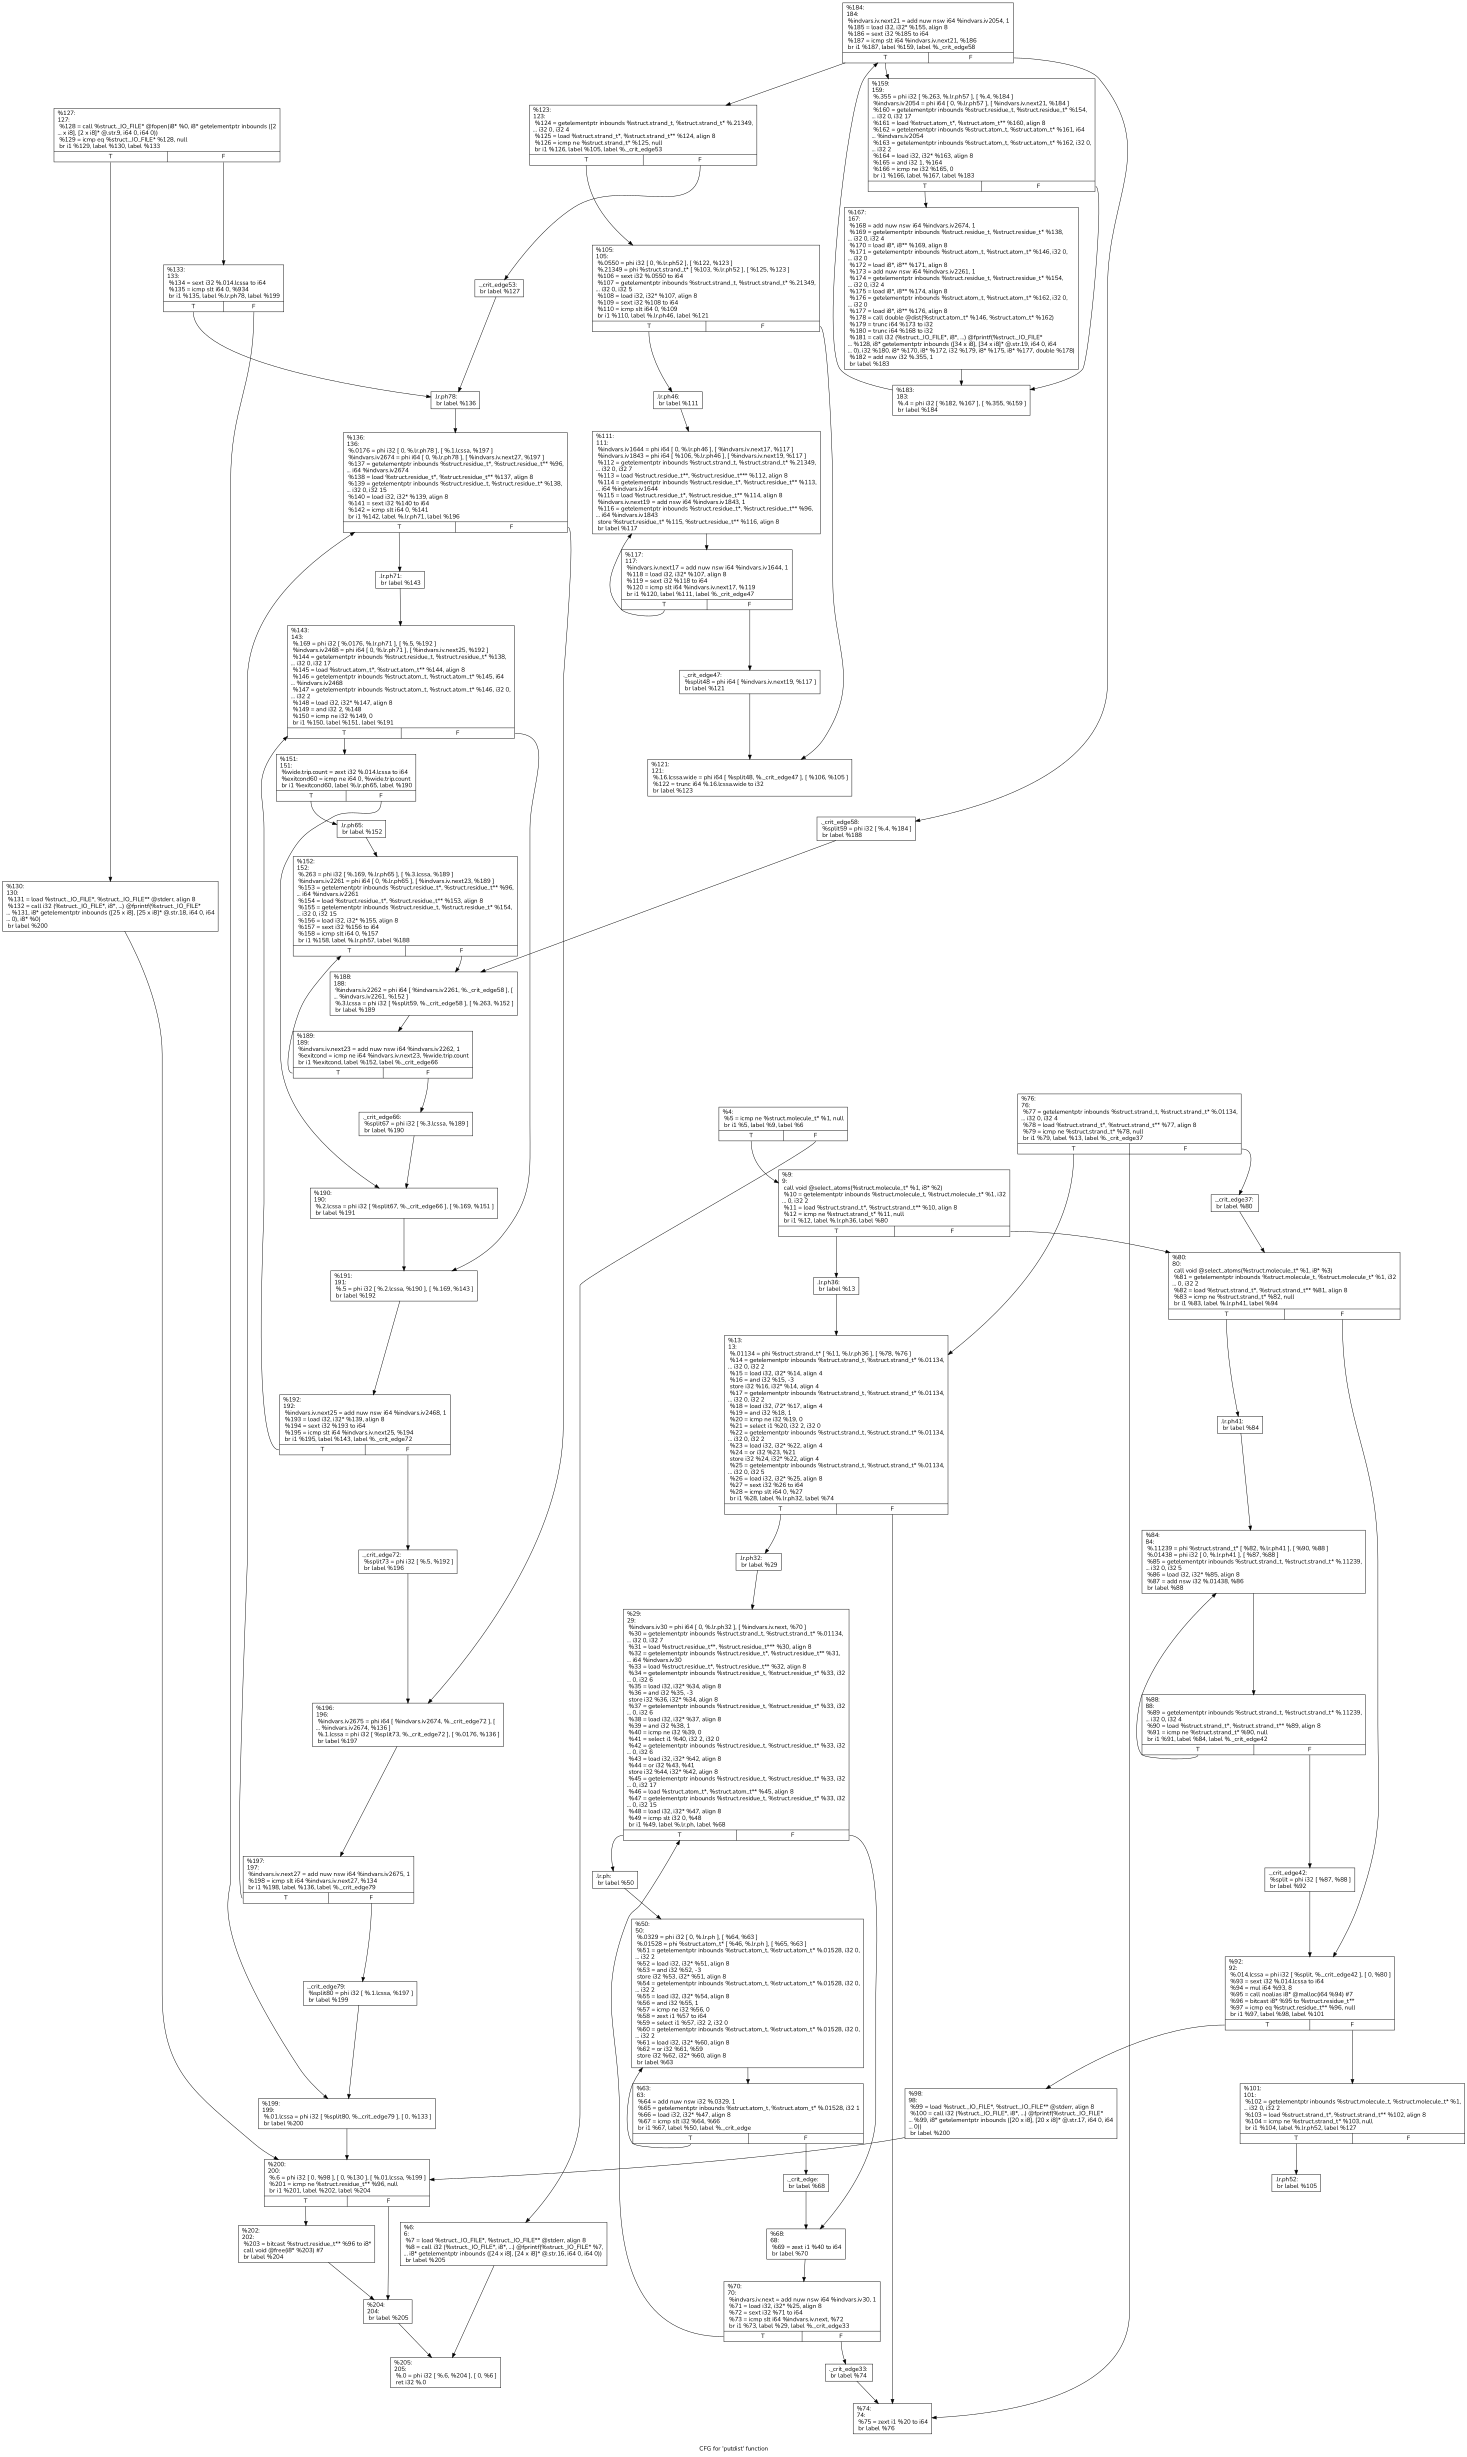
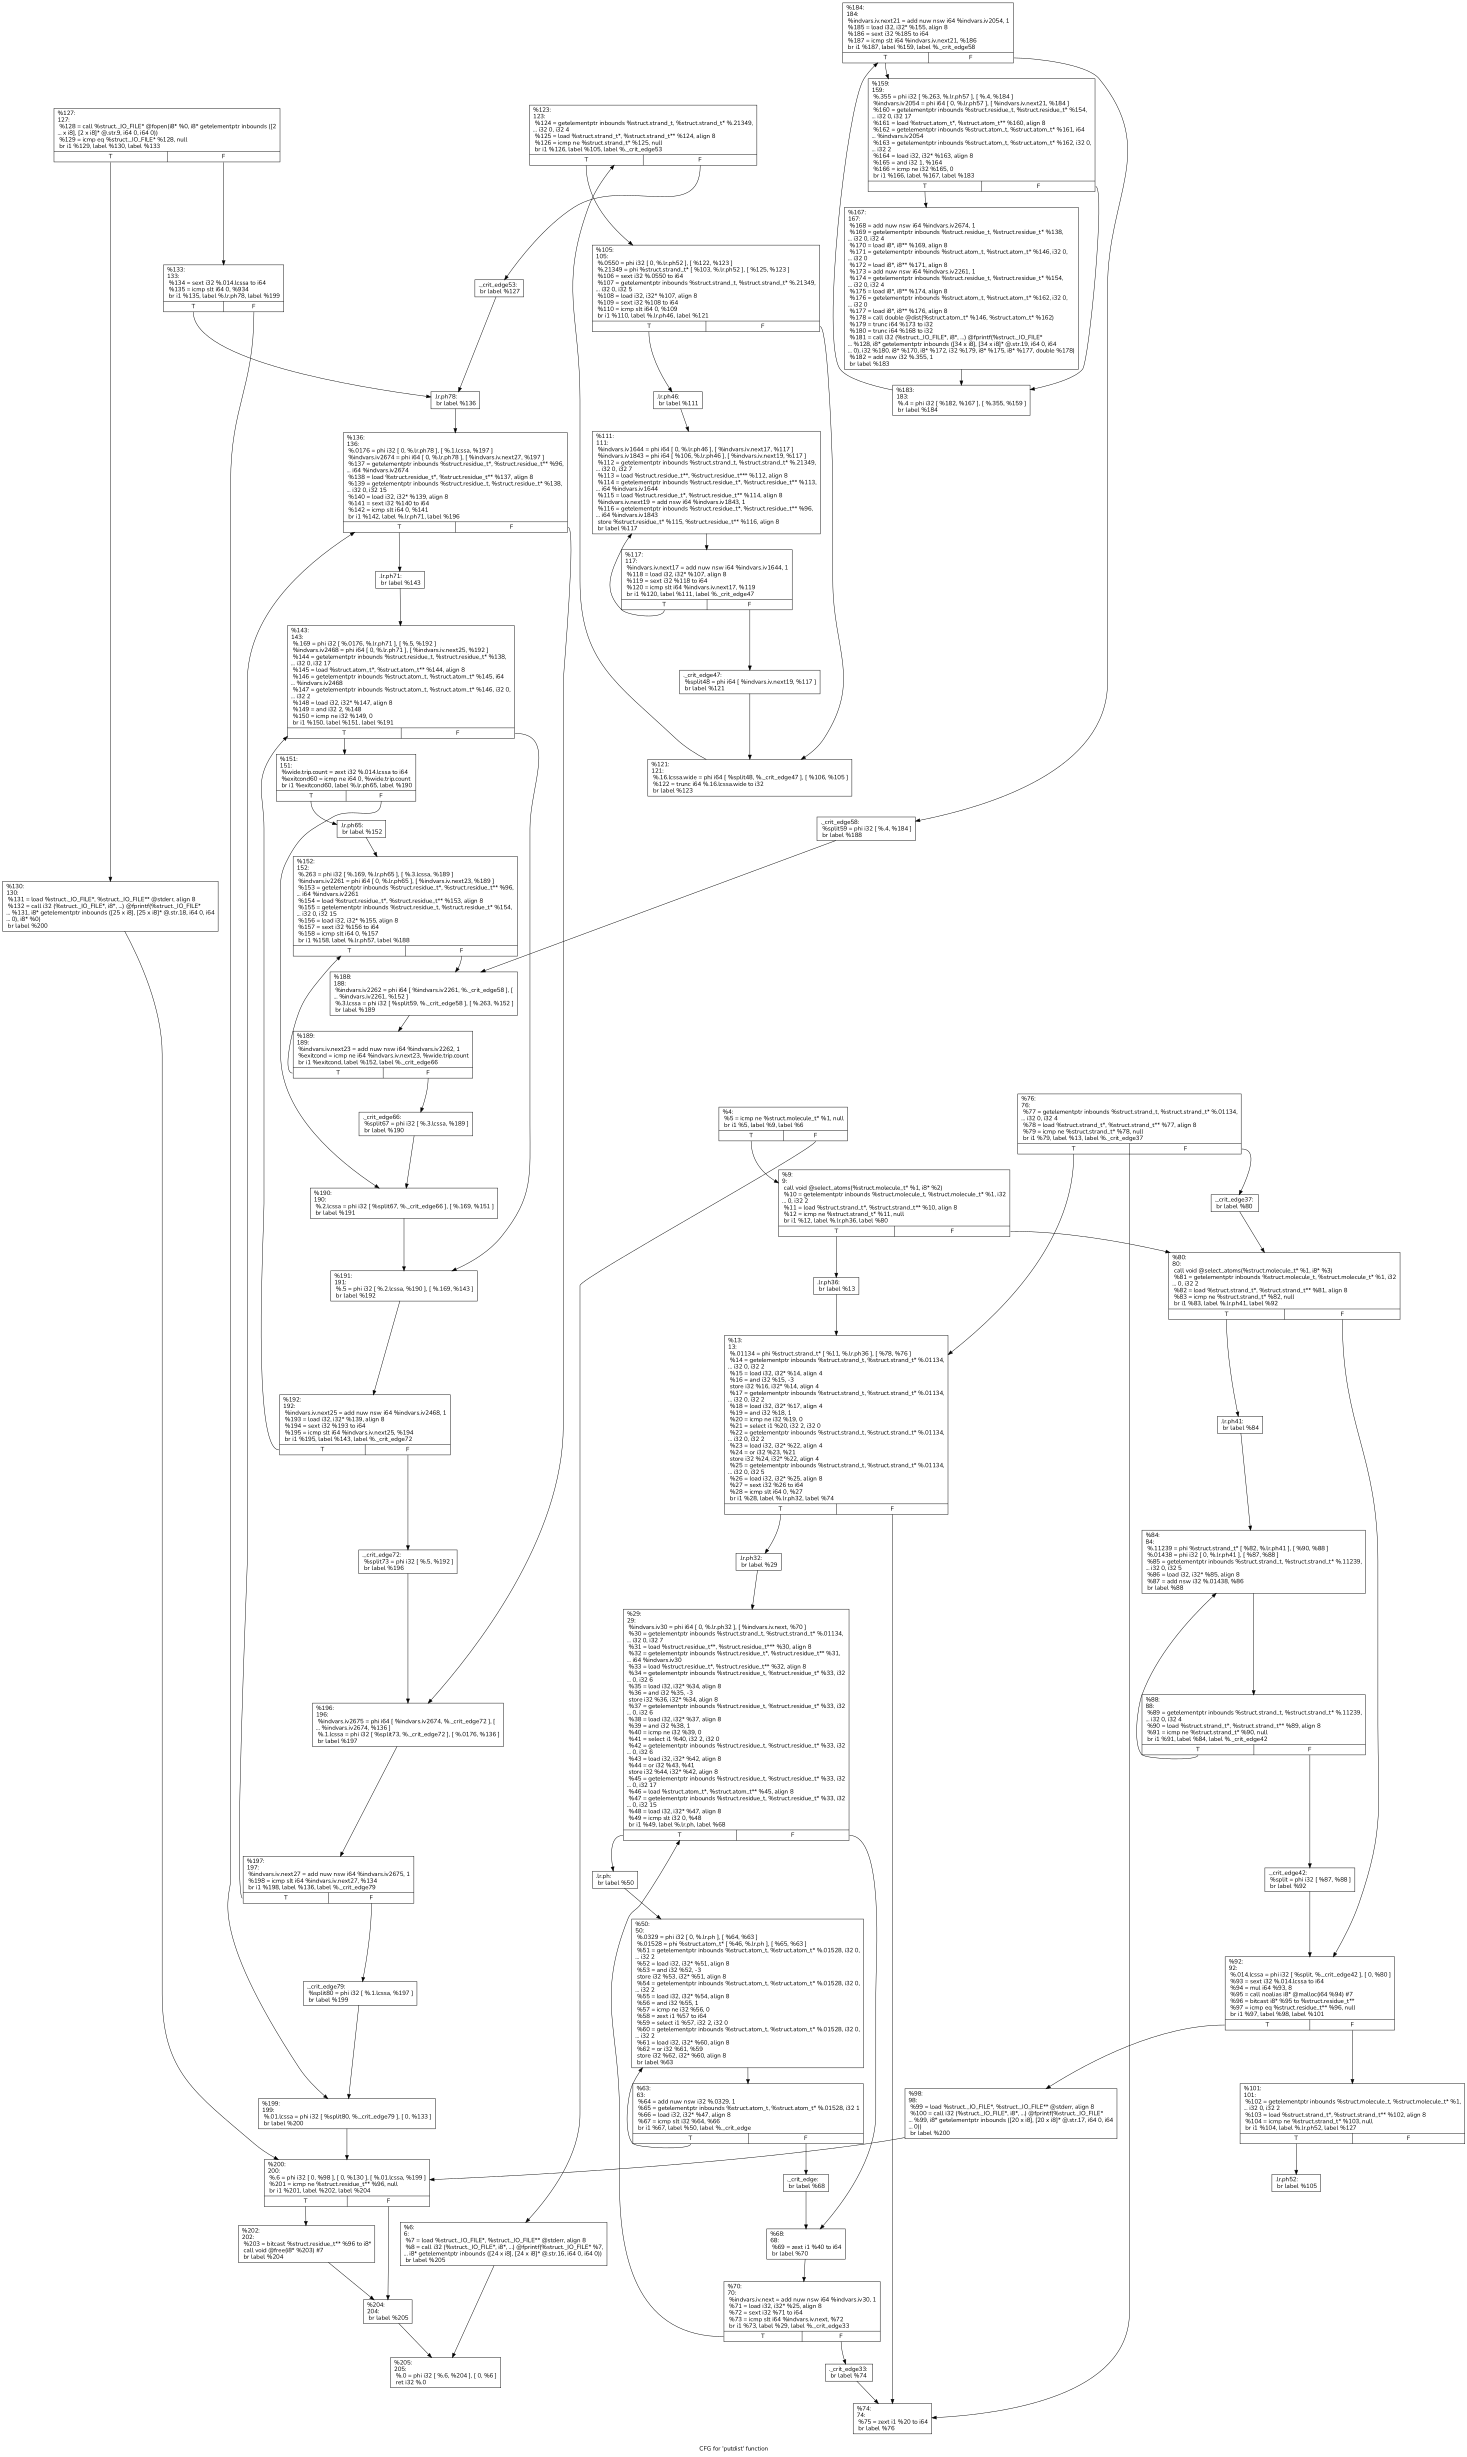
(788, 83) -> (580, 485)
(1225, 1304) -> (1225, 1304)
(775, 1406) -> (775, 1406)
